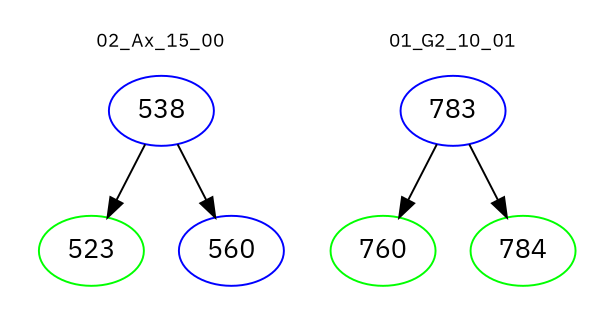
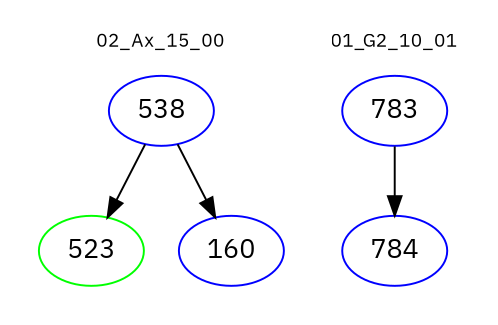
(231, 251) -> (231, 251)
(383, 251) -> none
(523, 251) -> (395, 251)
